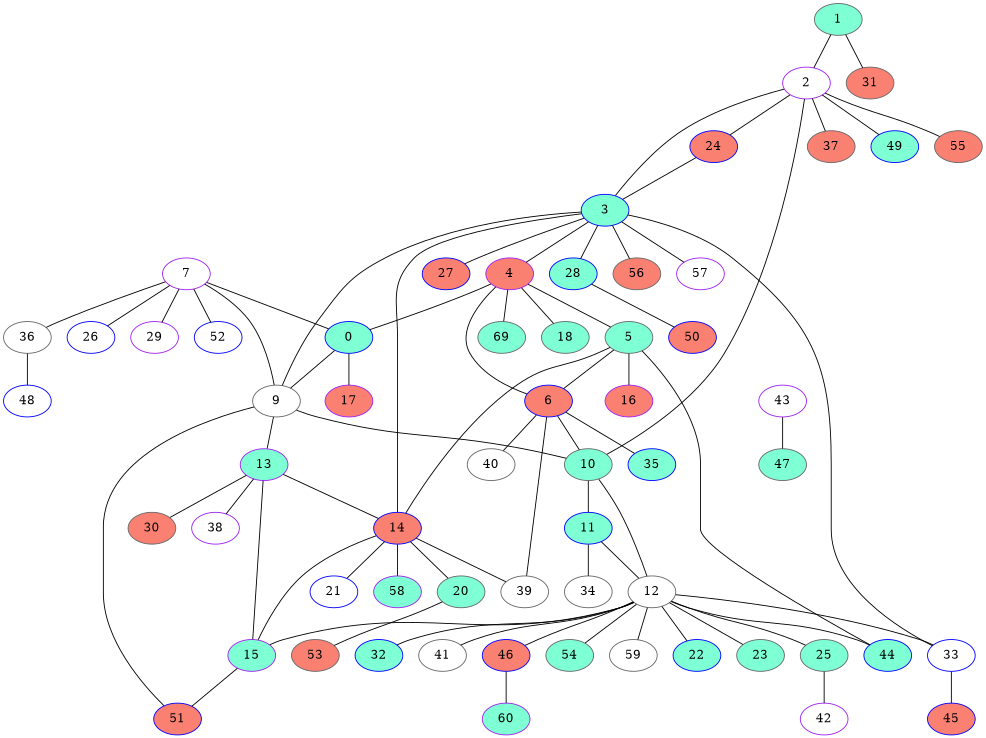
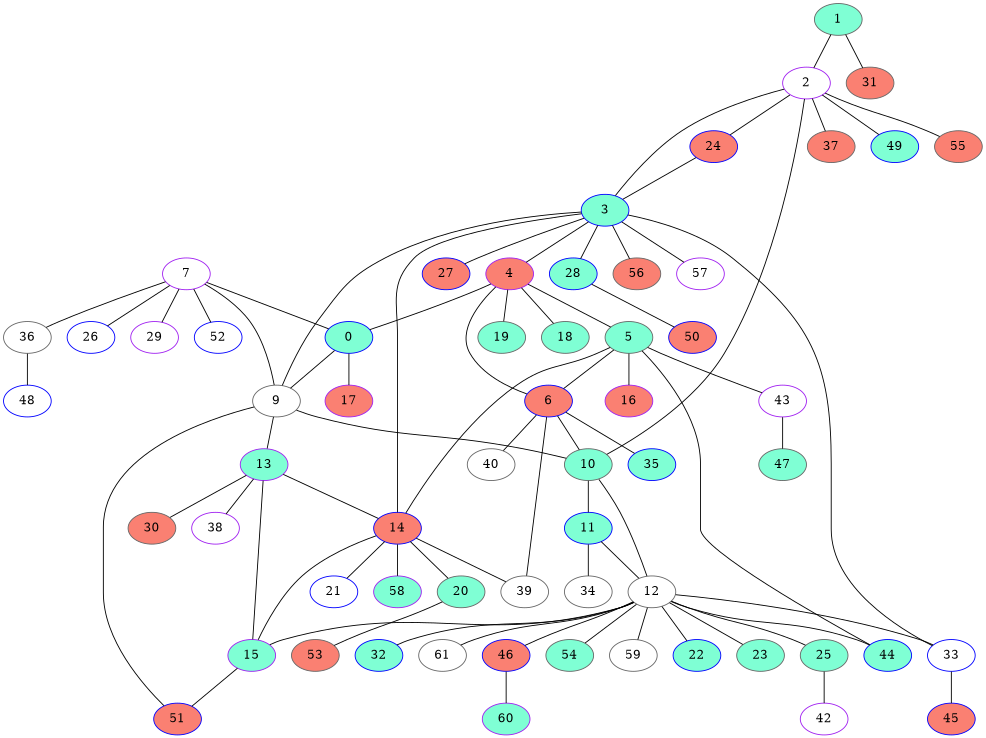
(502, 337) -> (502, 337)
none -> (705, 371)
(443, 655) -> (443, 655)
